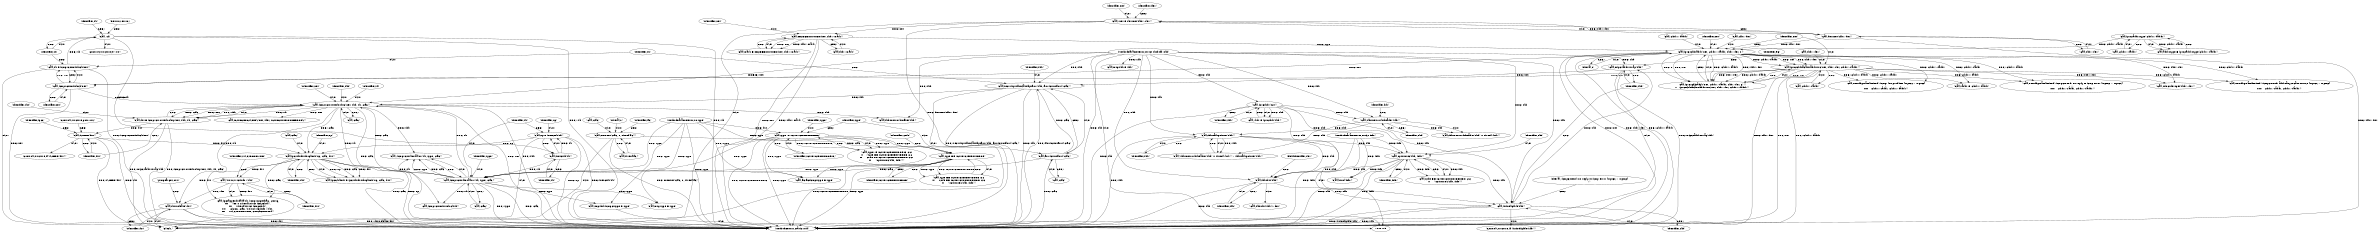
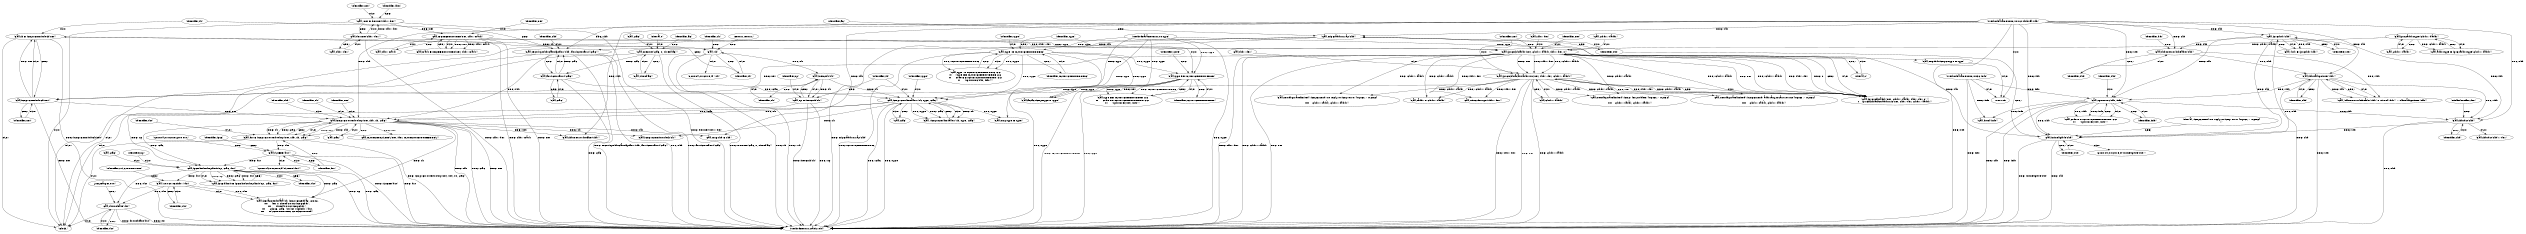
(756, 75) -> (365, 61)
(1265, 105) -> (2279, 37)
(393, 123) -> (548, 127)
(761, 128) -> (1084, 44)
(1471, 135) -> none
(147, 169) -> (94, 176)
(901, 169) -> (1210, 89)
(537, 192) -> none
(345, 219) -> none
